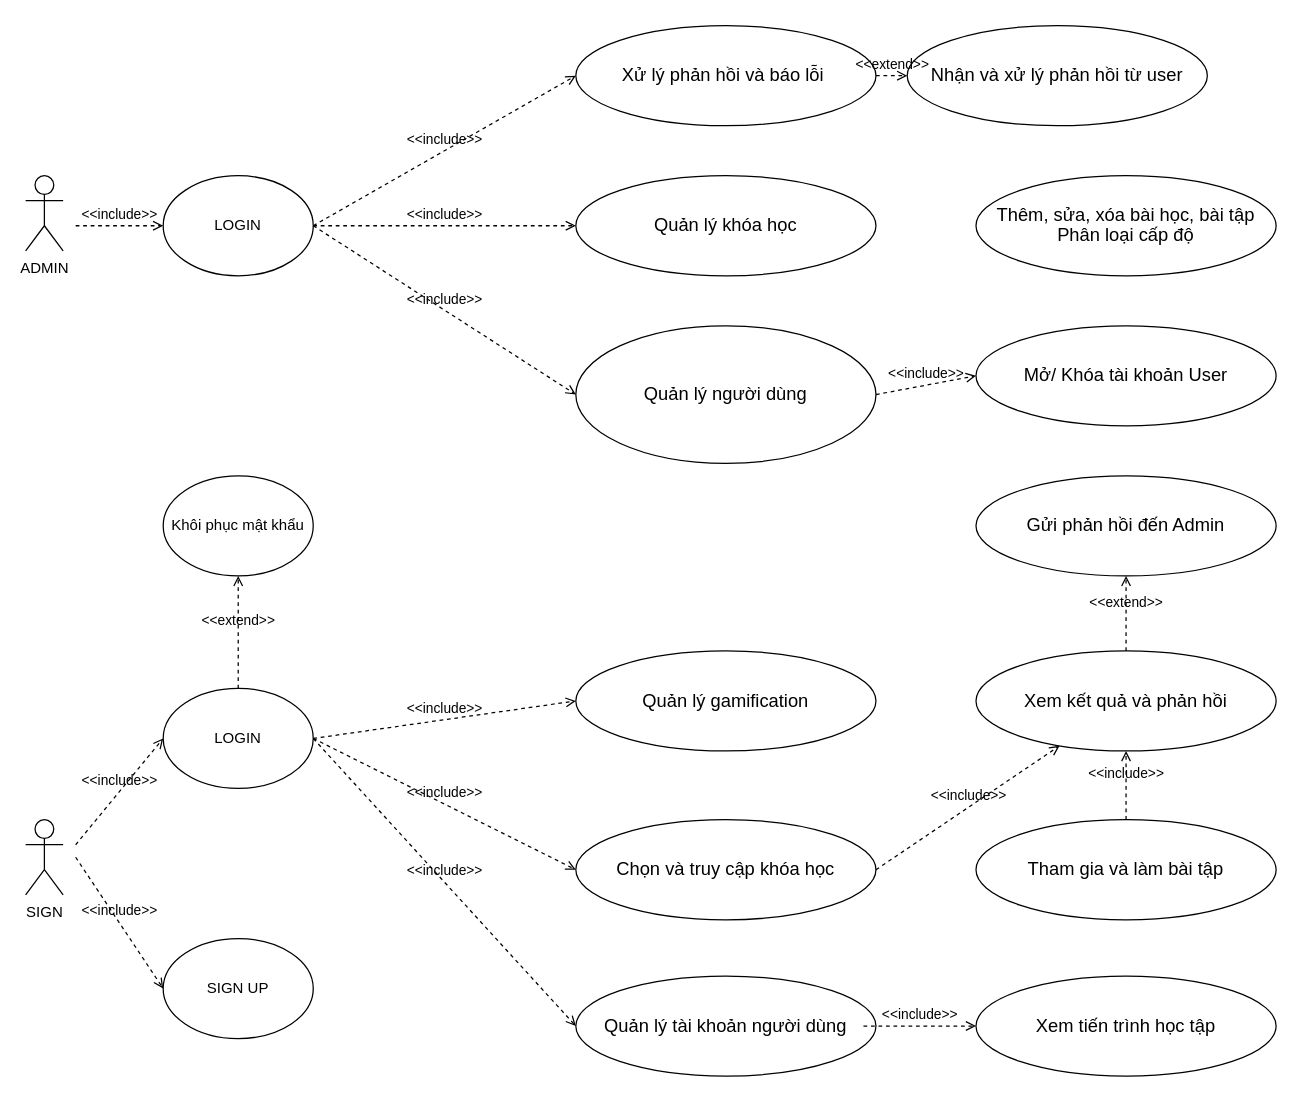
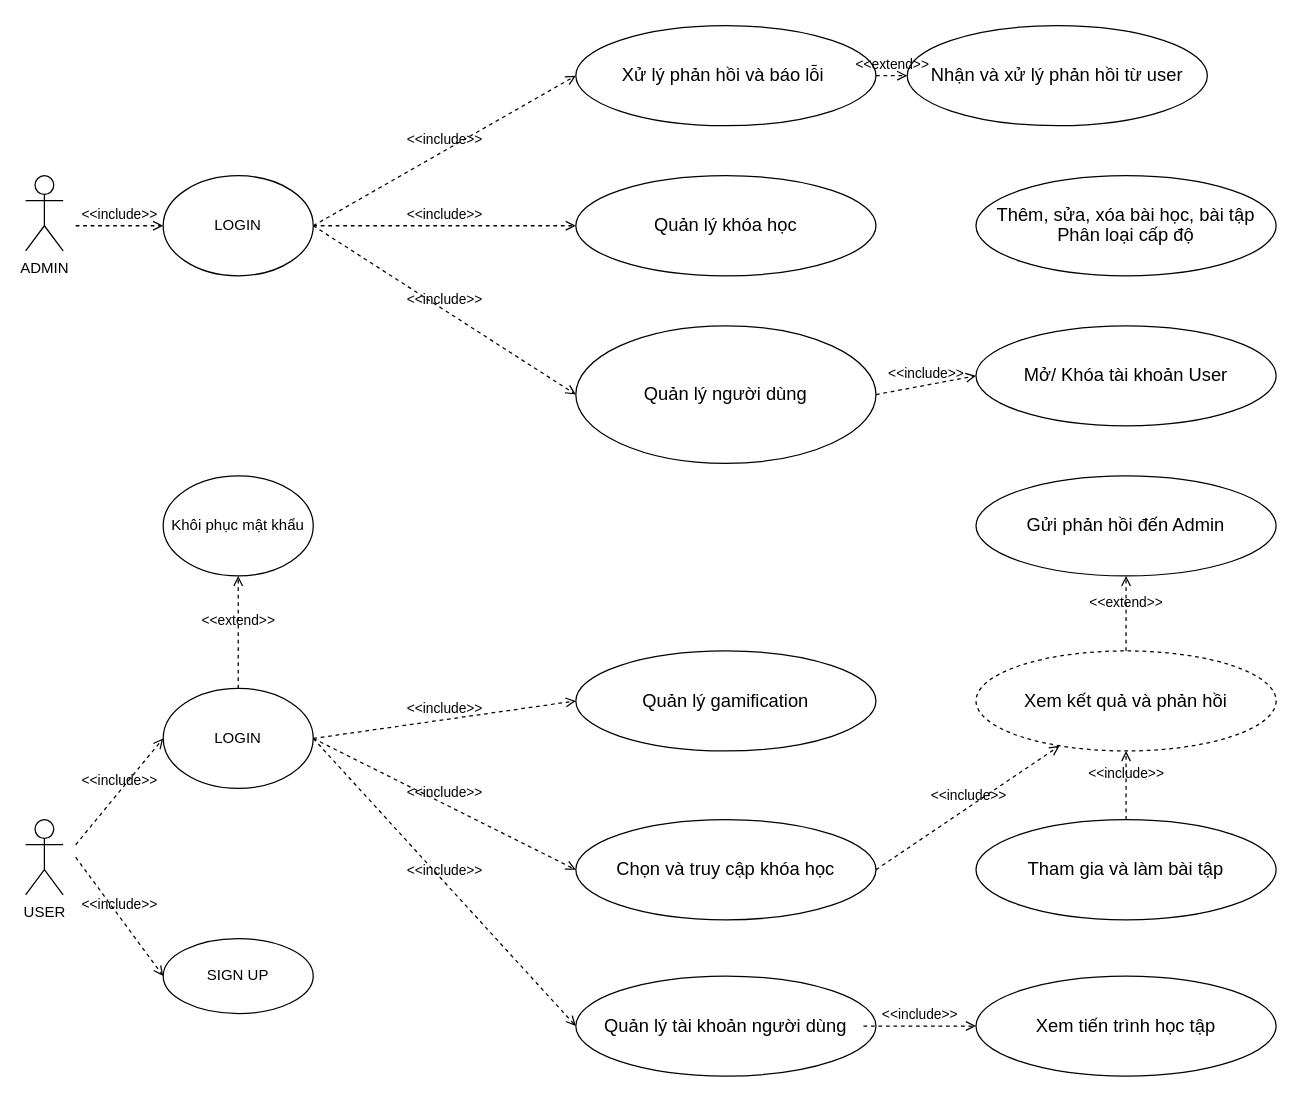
(1126, 701) -> (1126, 701)
(45, 912) -> (45, 912)
(238, 988) -> (238, 976)
